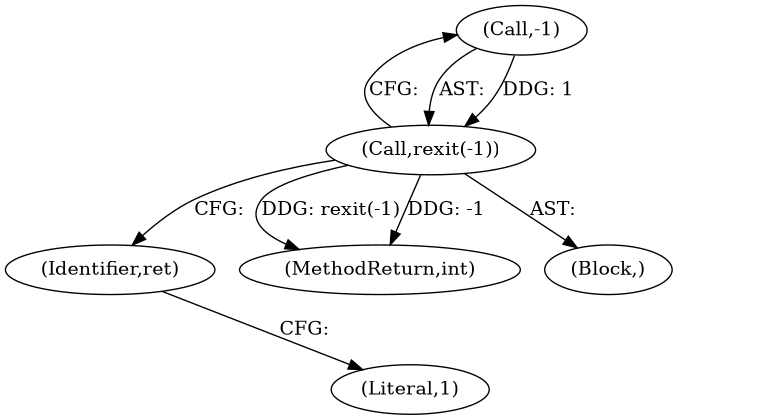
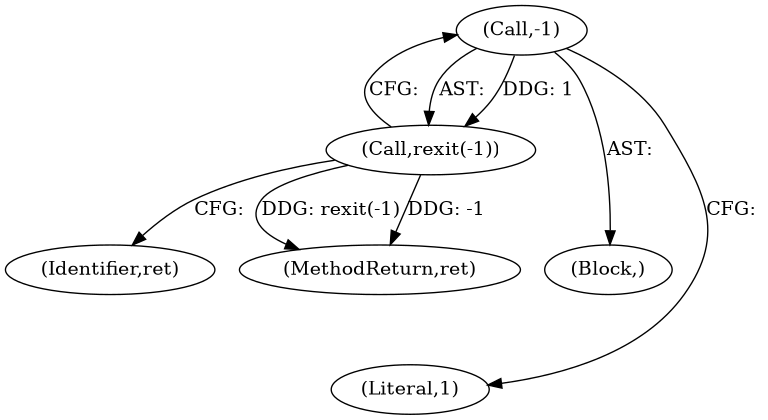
(515, 207) -> (600, 135)
(380, 270) -> (380, 270)
(256, 328) -> (706, 248)
